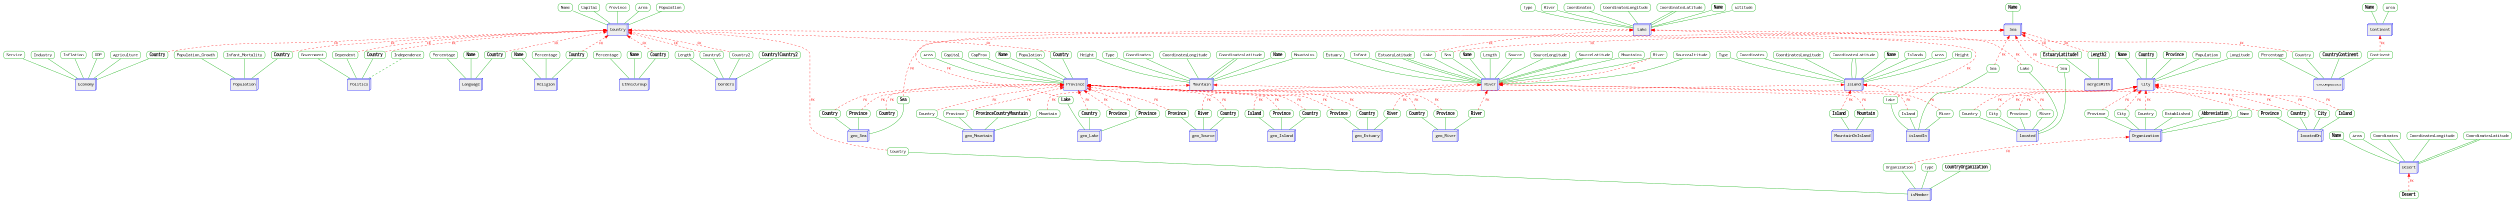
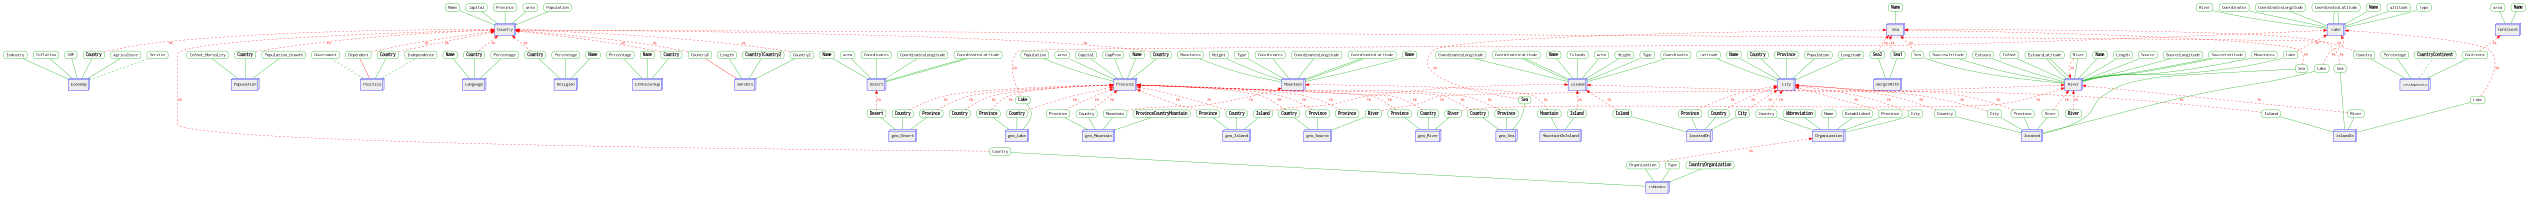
none -> (1709, 55)
(2061, 55) -> (1898, 55)
(2099, 55) -> (1877, 55)
(49, 69) -> (119, 69)
(334, 69) -> (347, 69)
(352, 69) -> (365, 69)
(718, 69) -> (721, 69)
(2335, 69) -> (2426, 69)
none -> (903, 136)
(1367, 136) -> none
